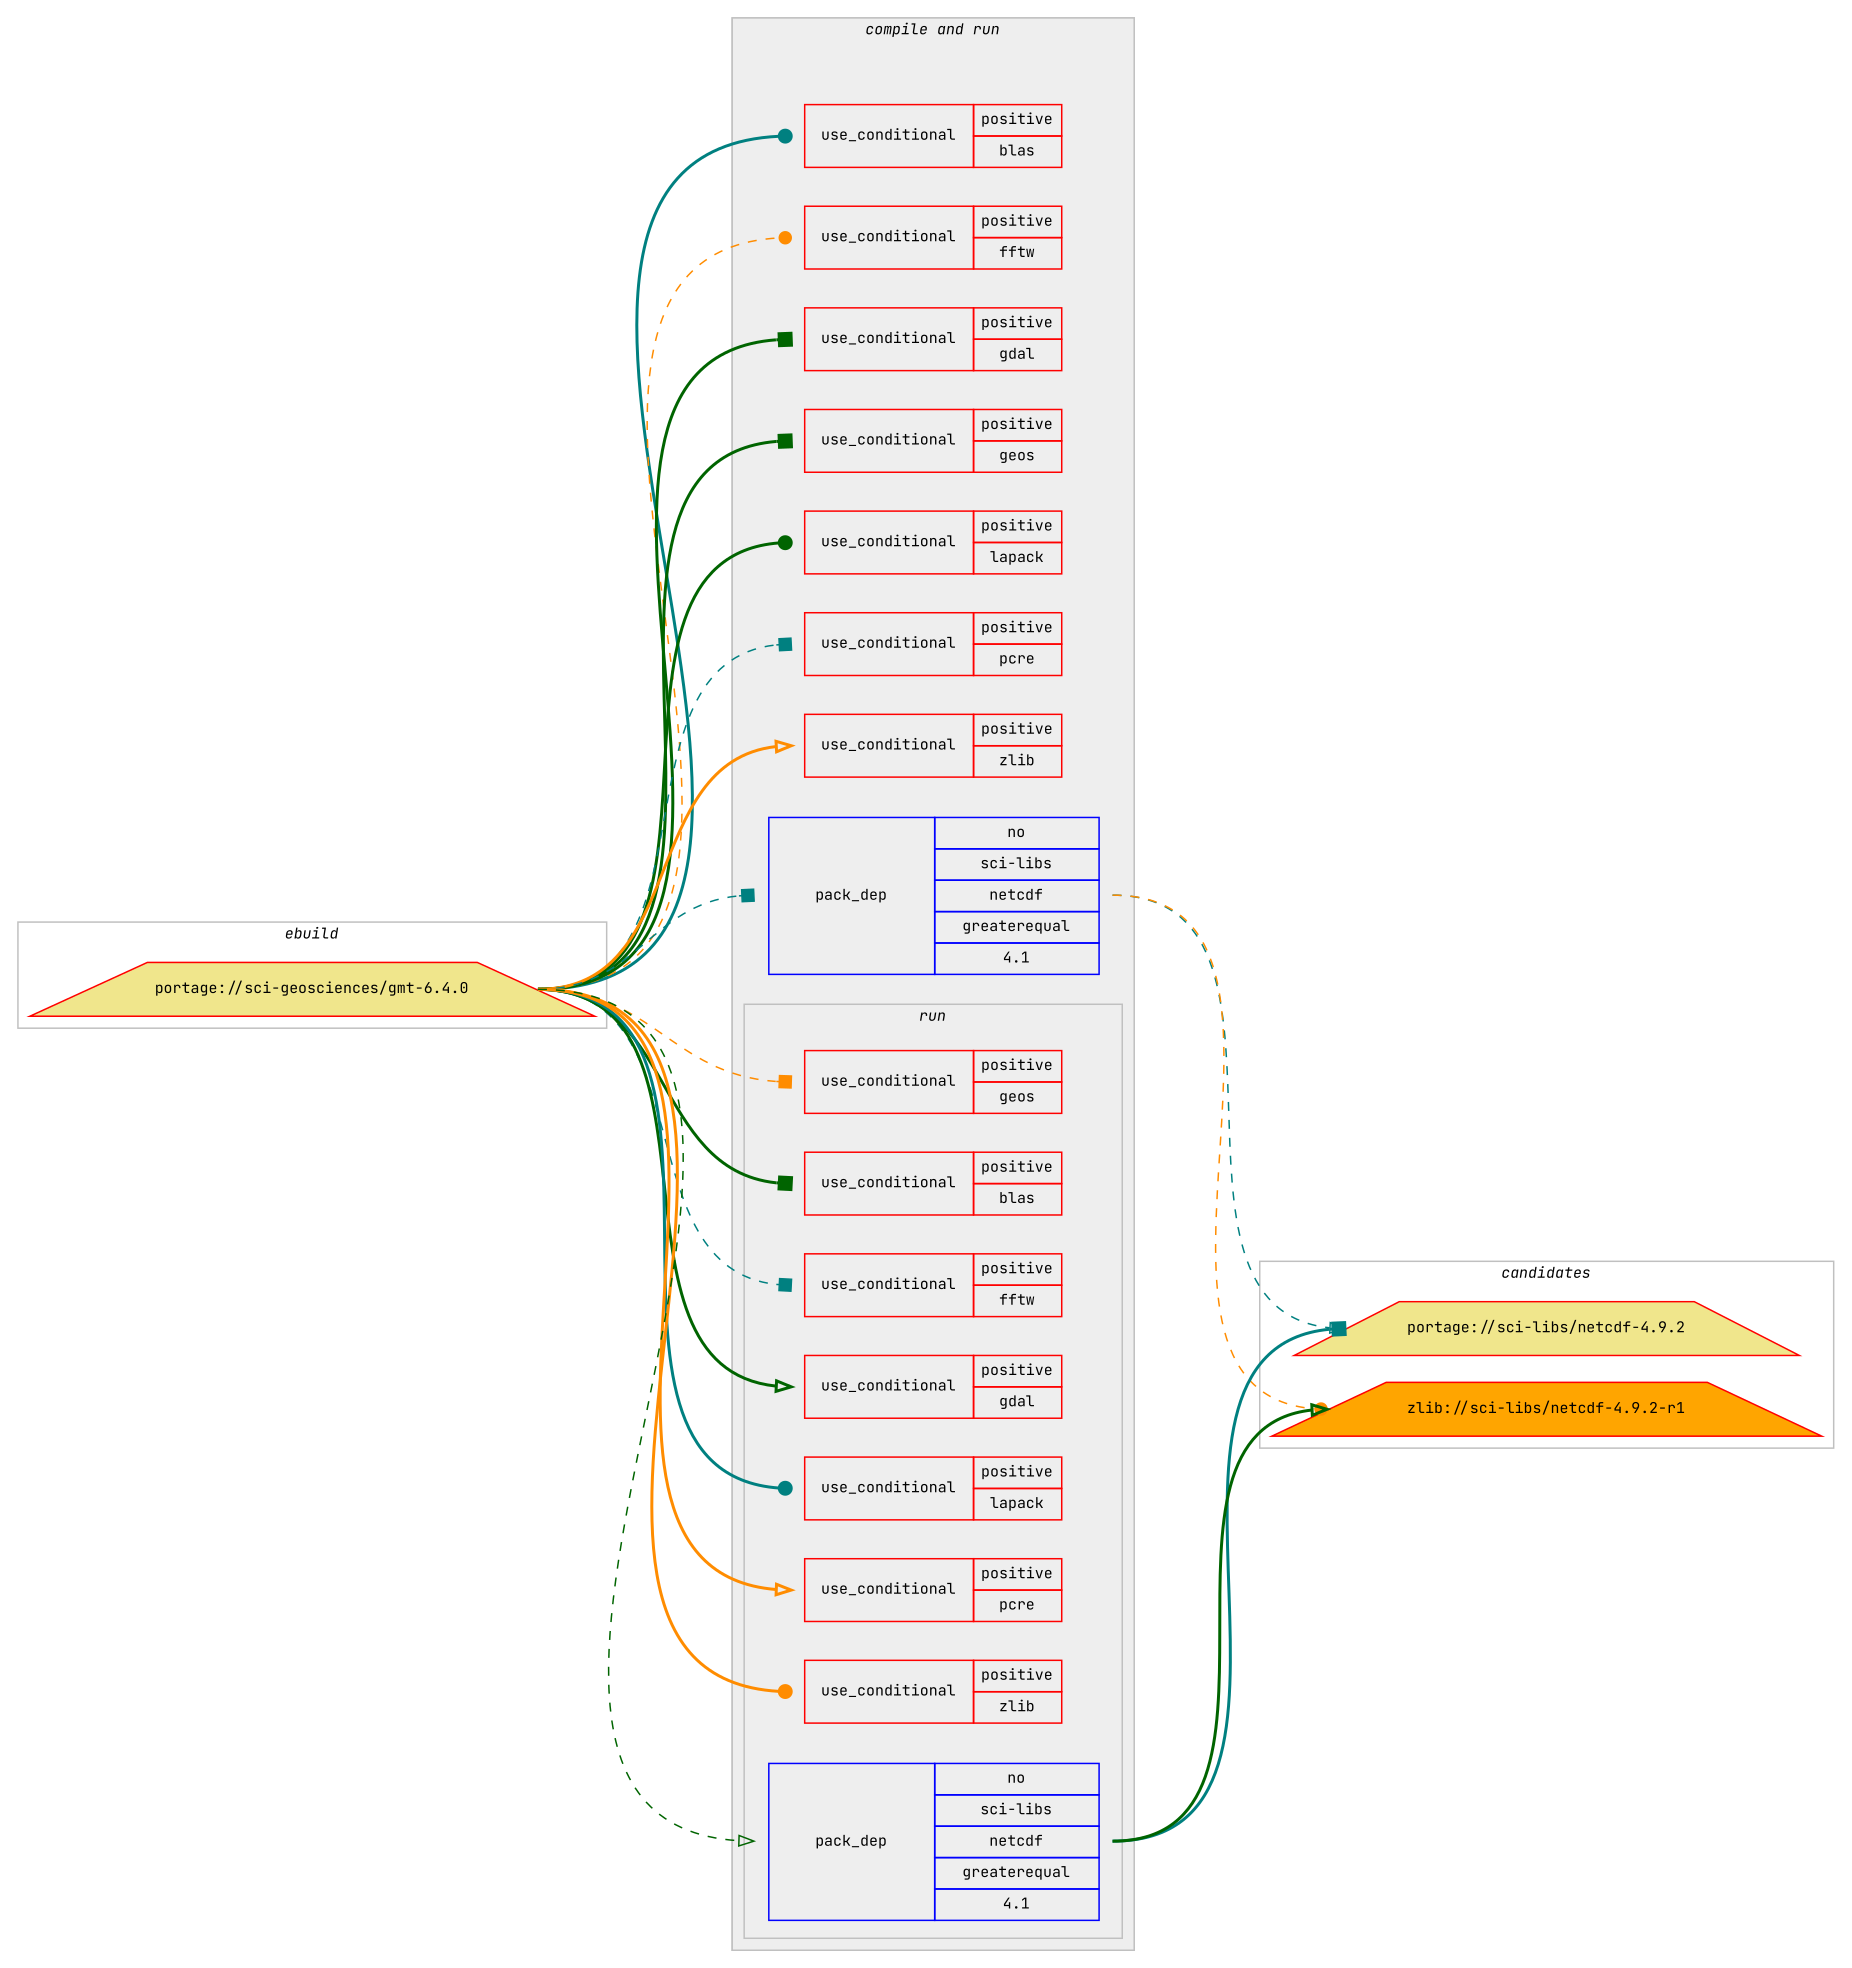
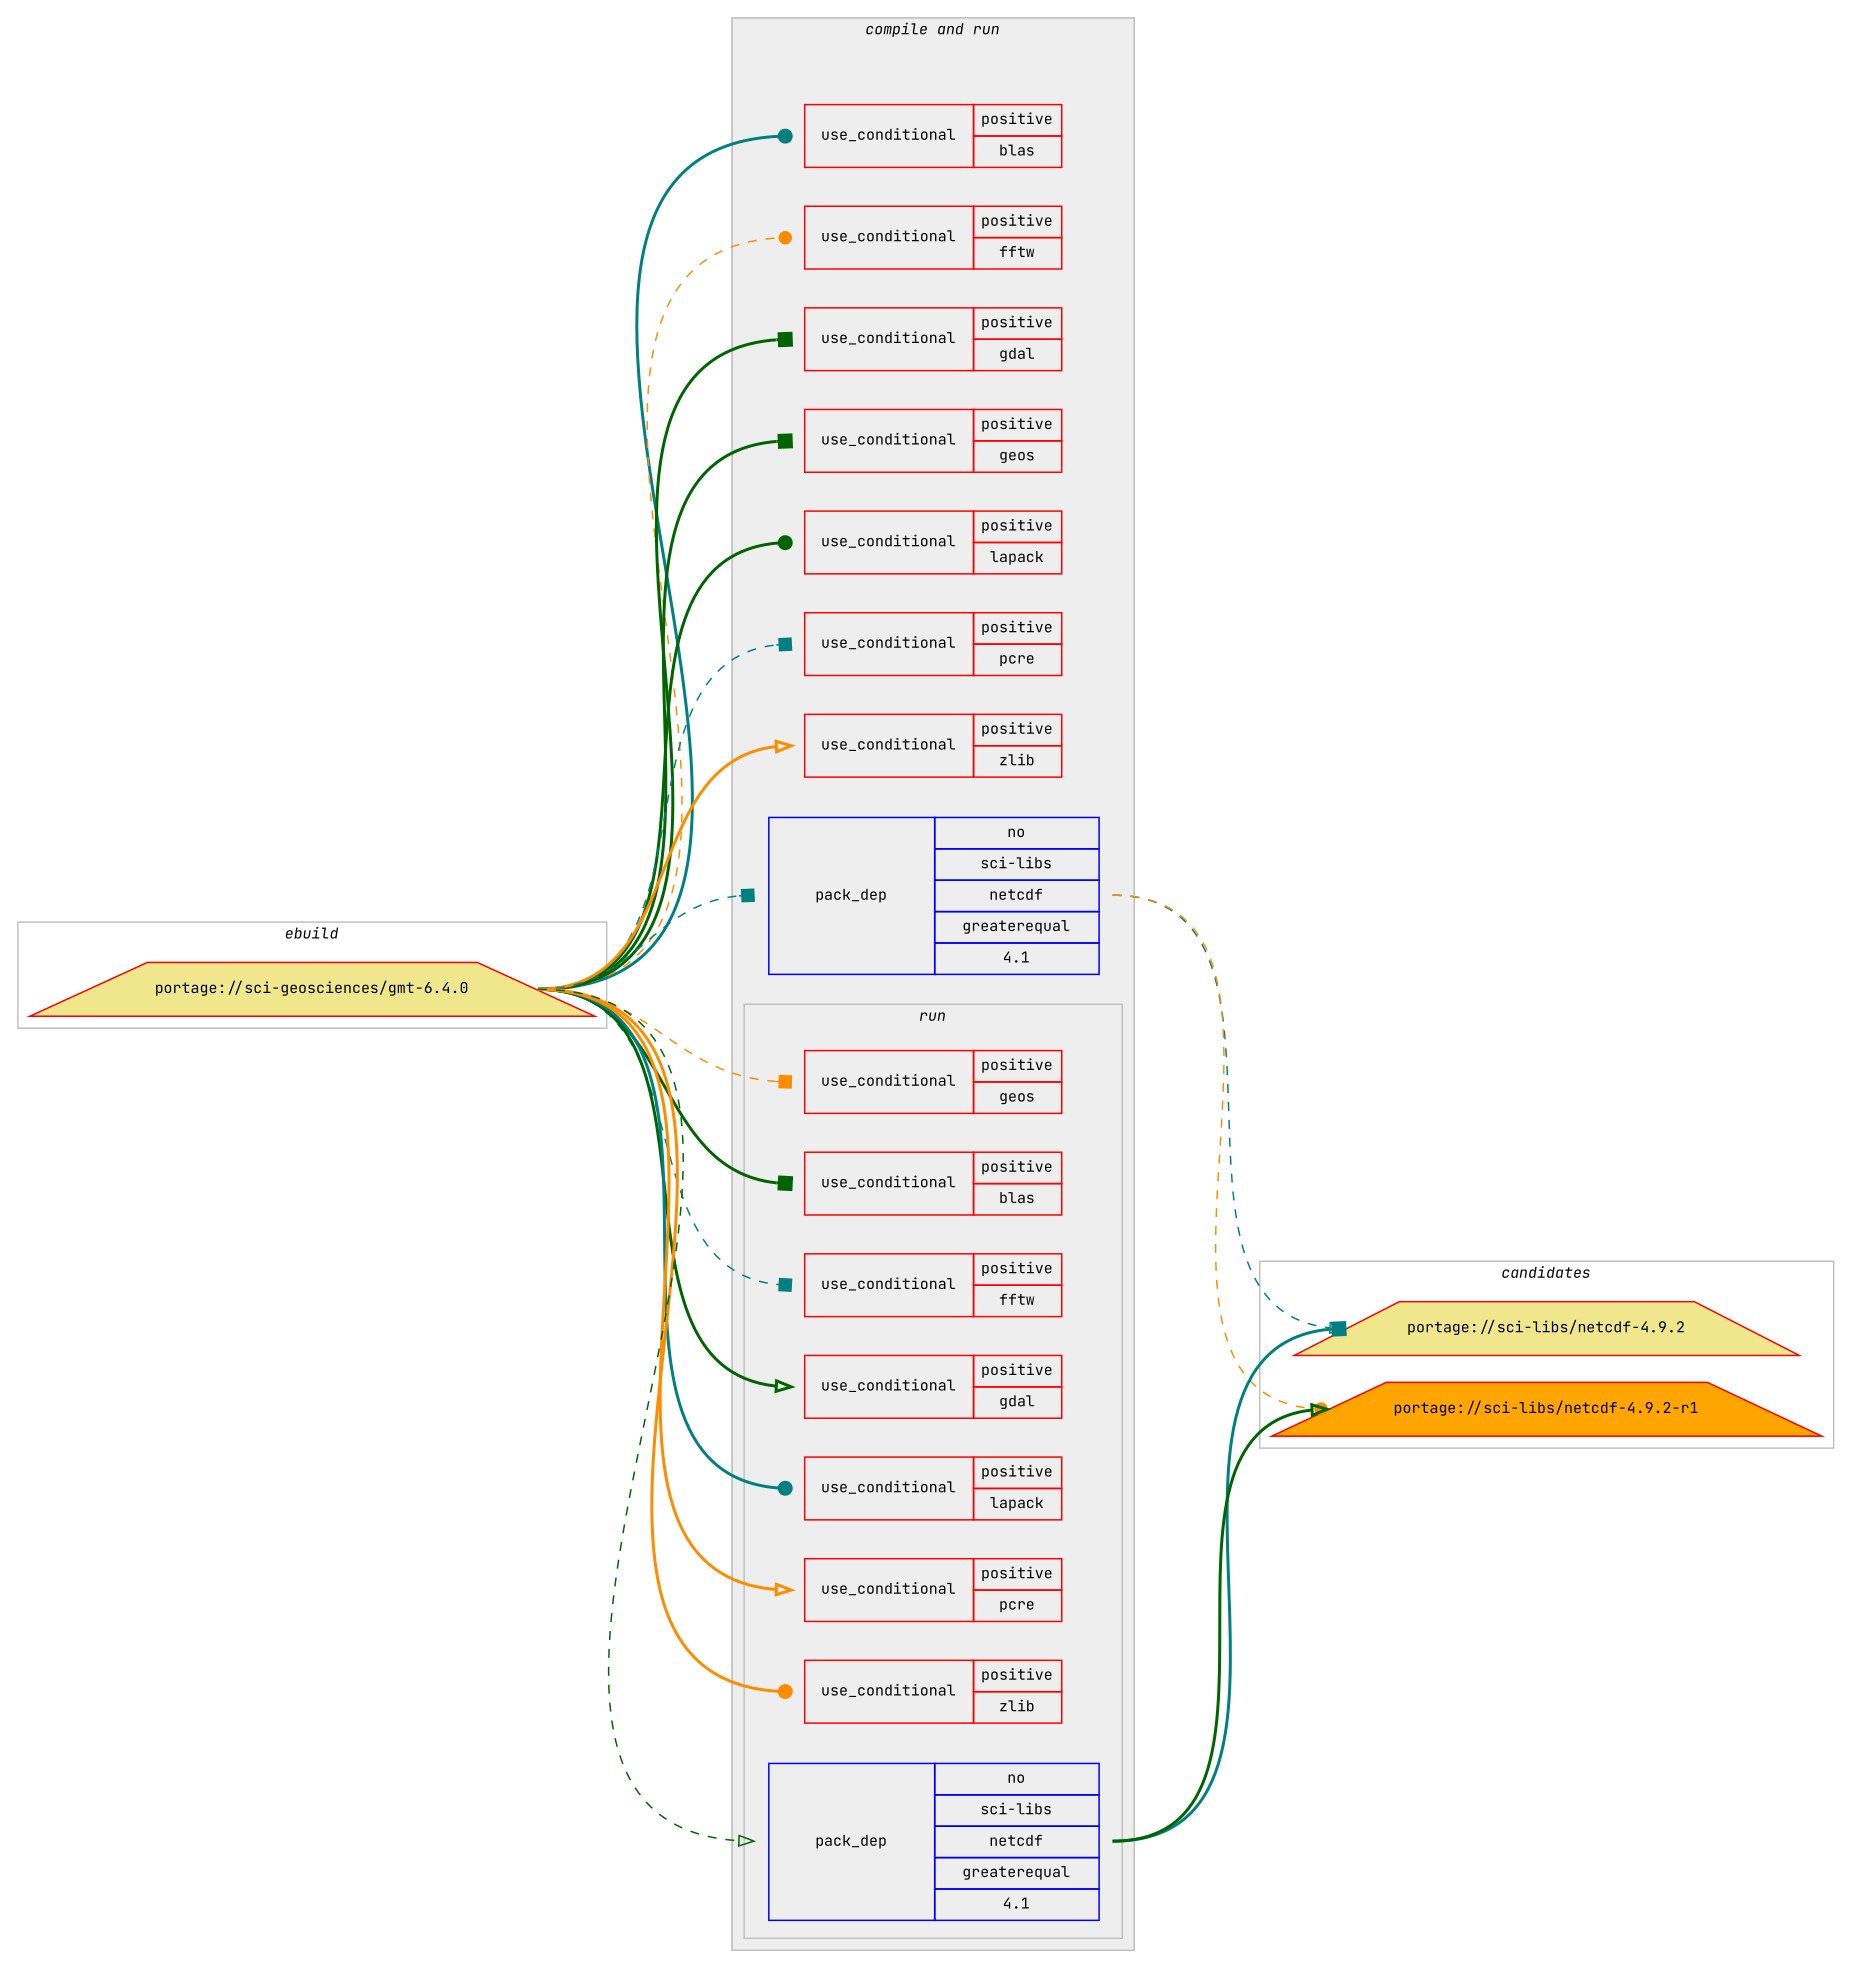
(1547, 1409) -> (1547, 1409)
